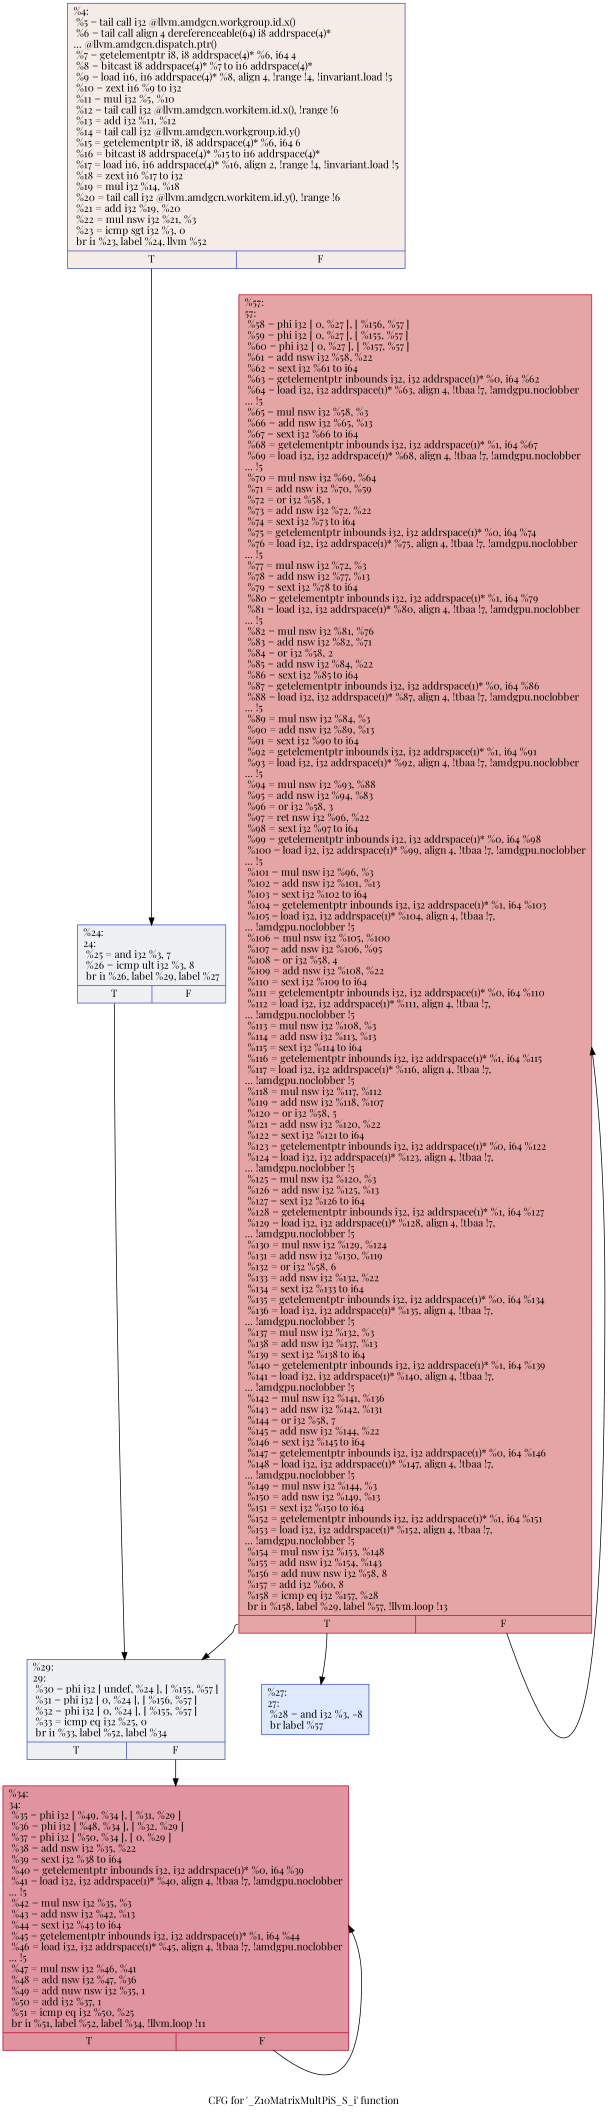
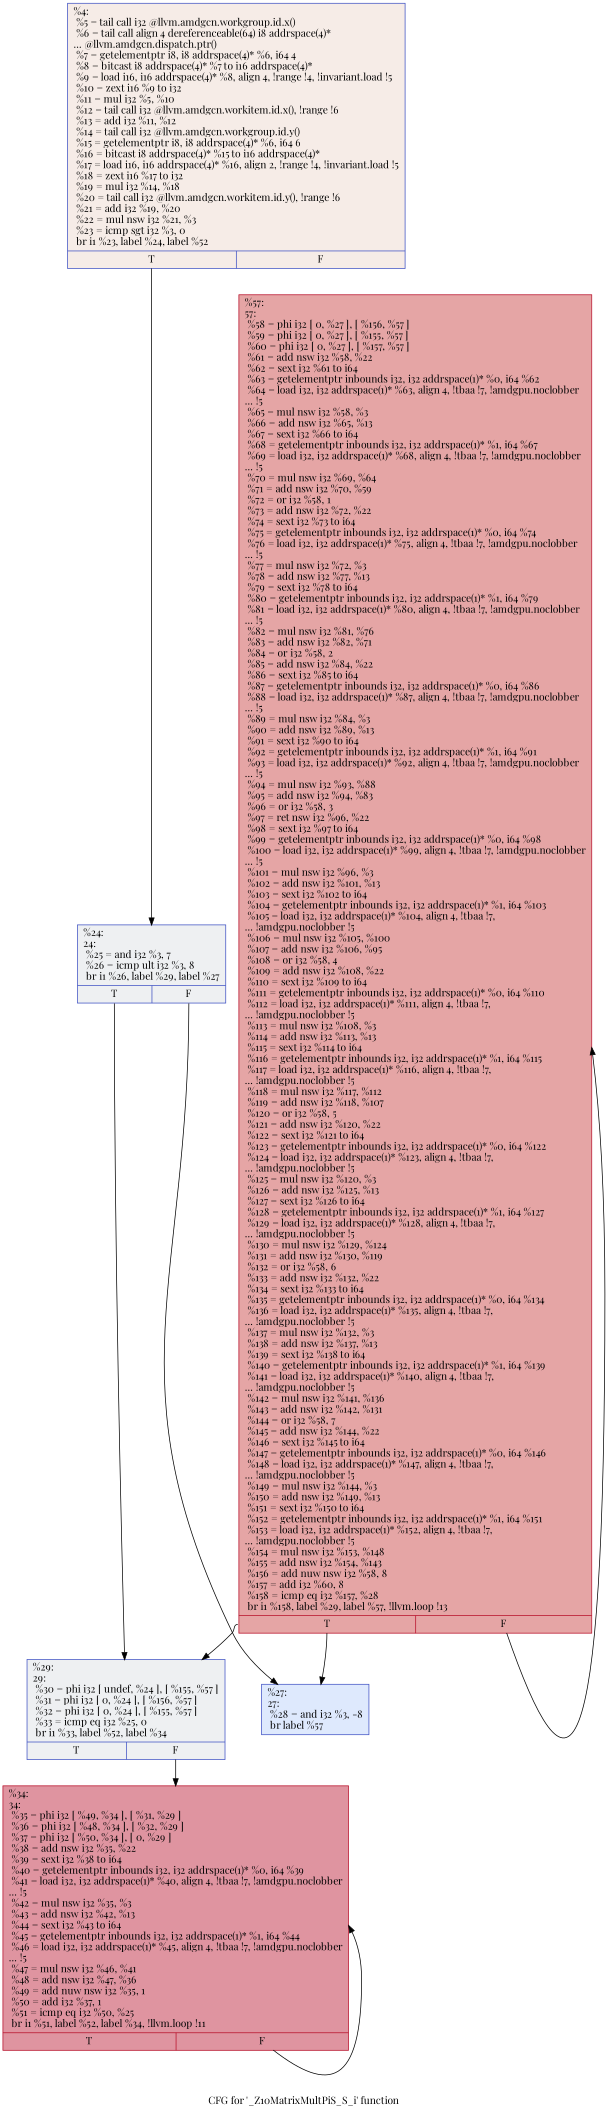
(140, 242) -> (141, 242)
none -> (165, 1354)
